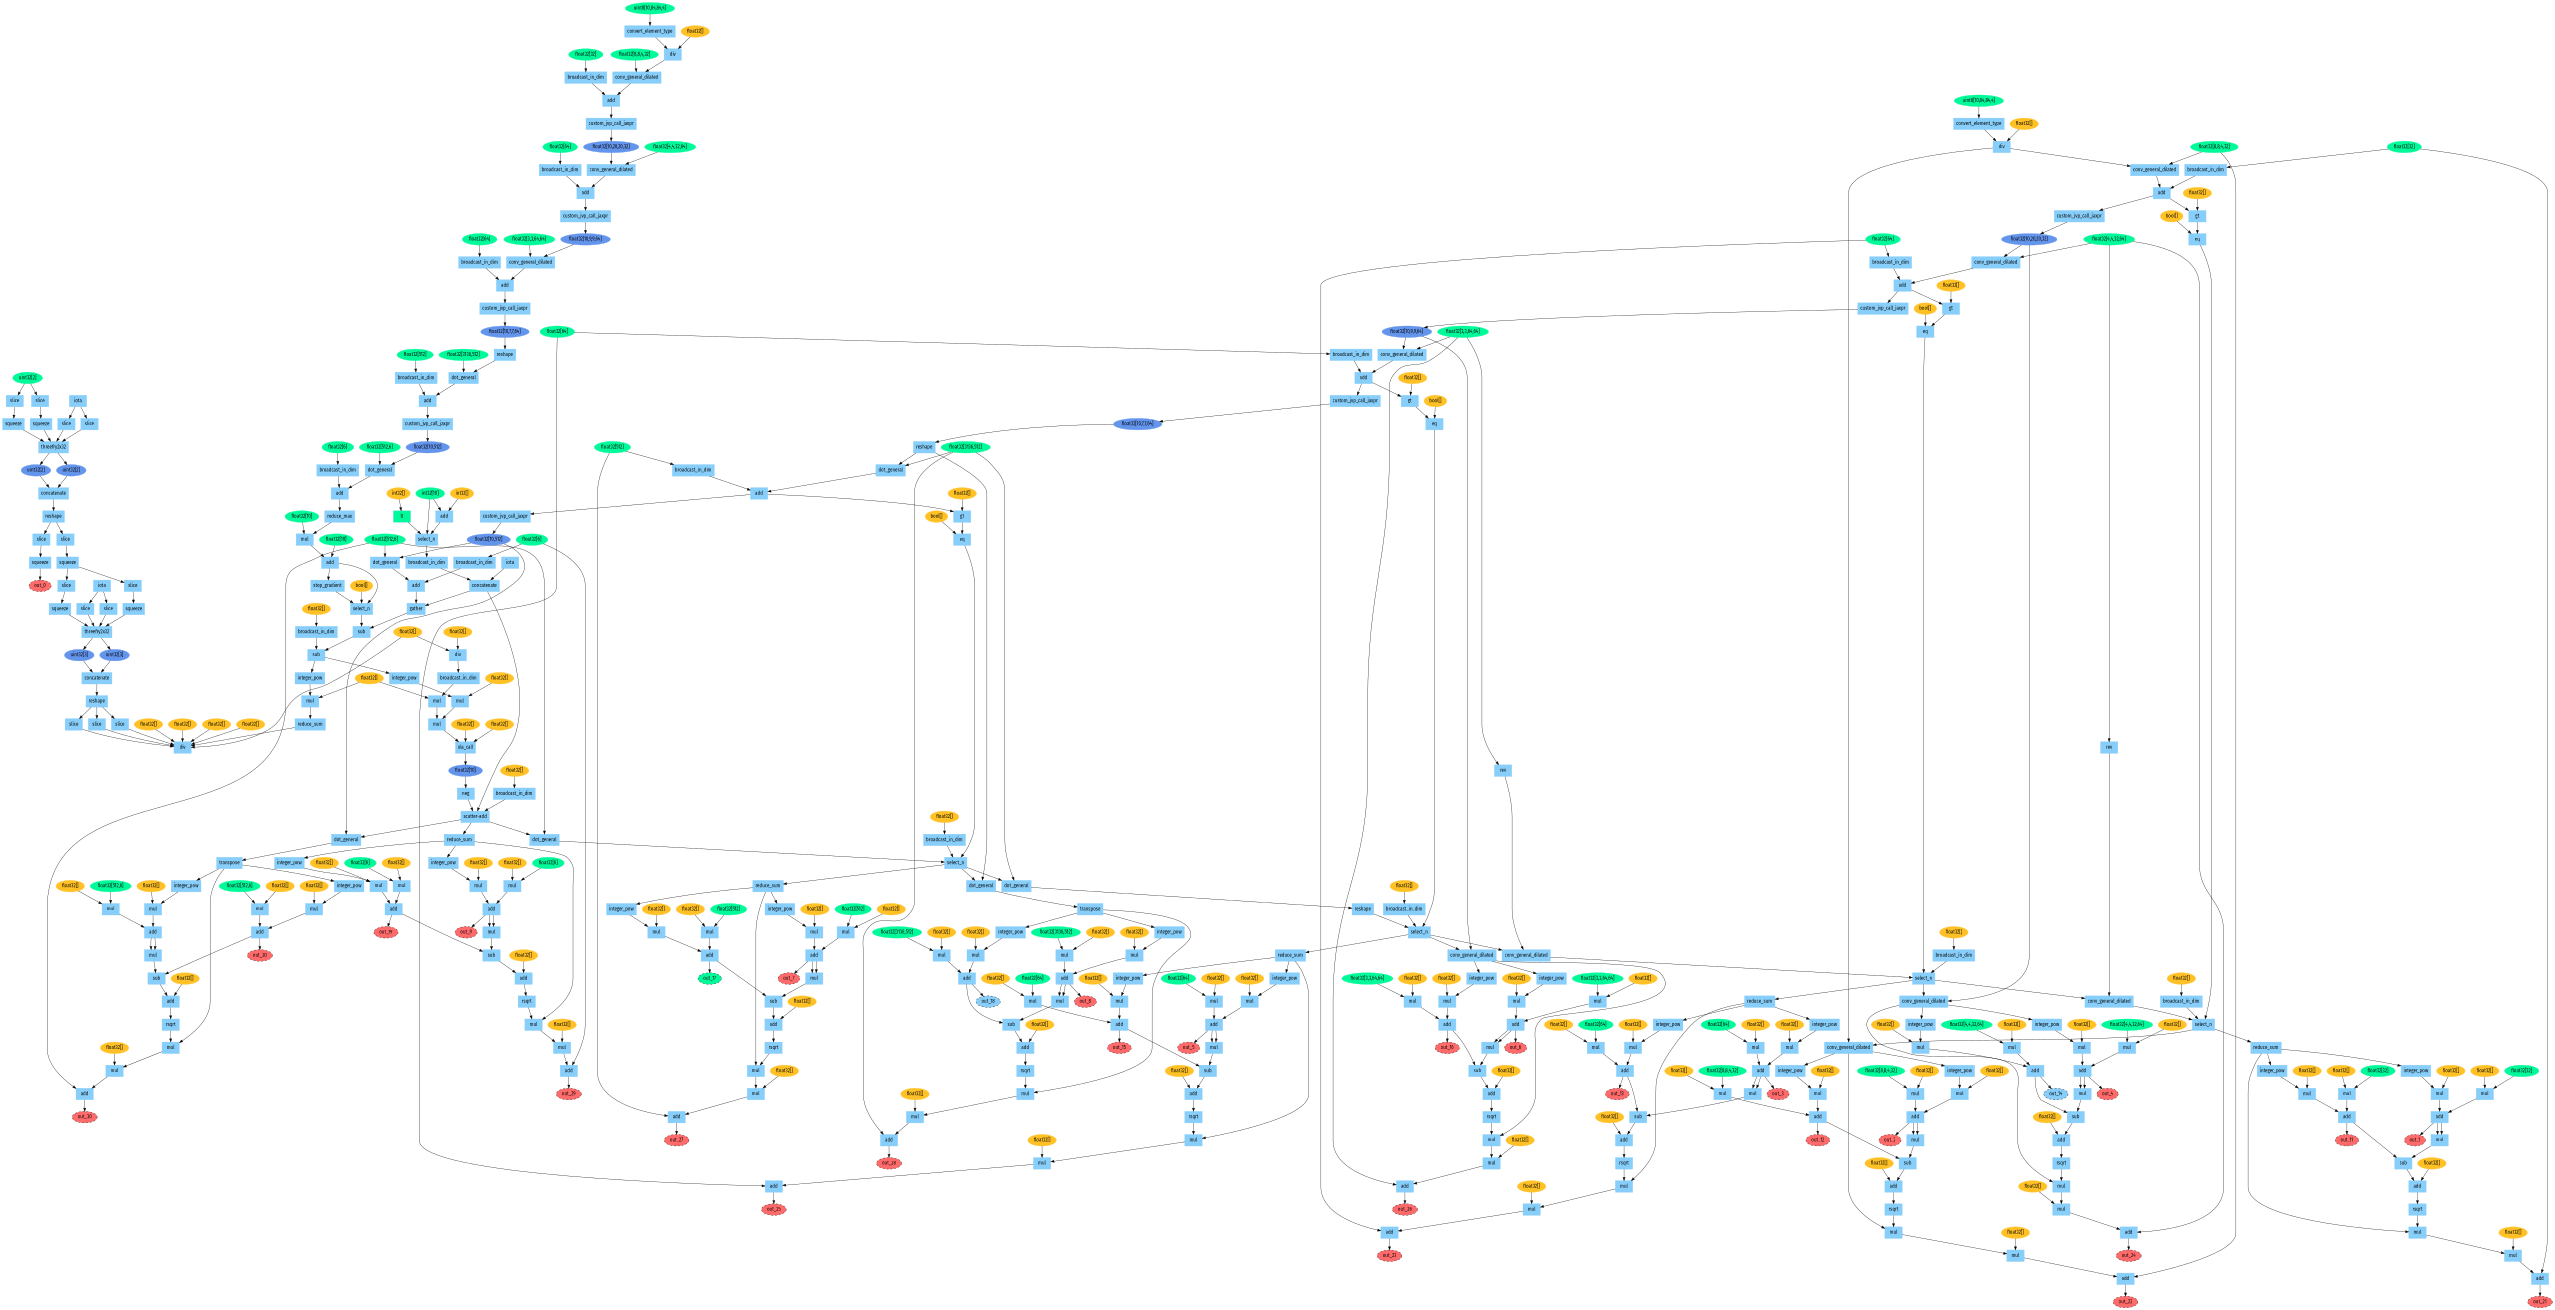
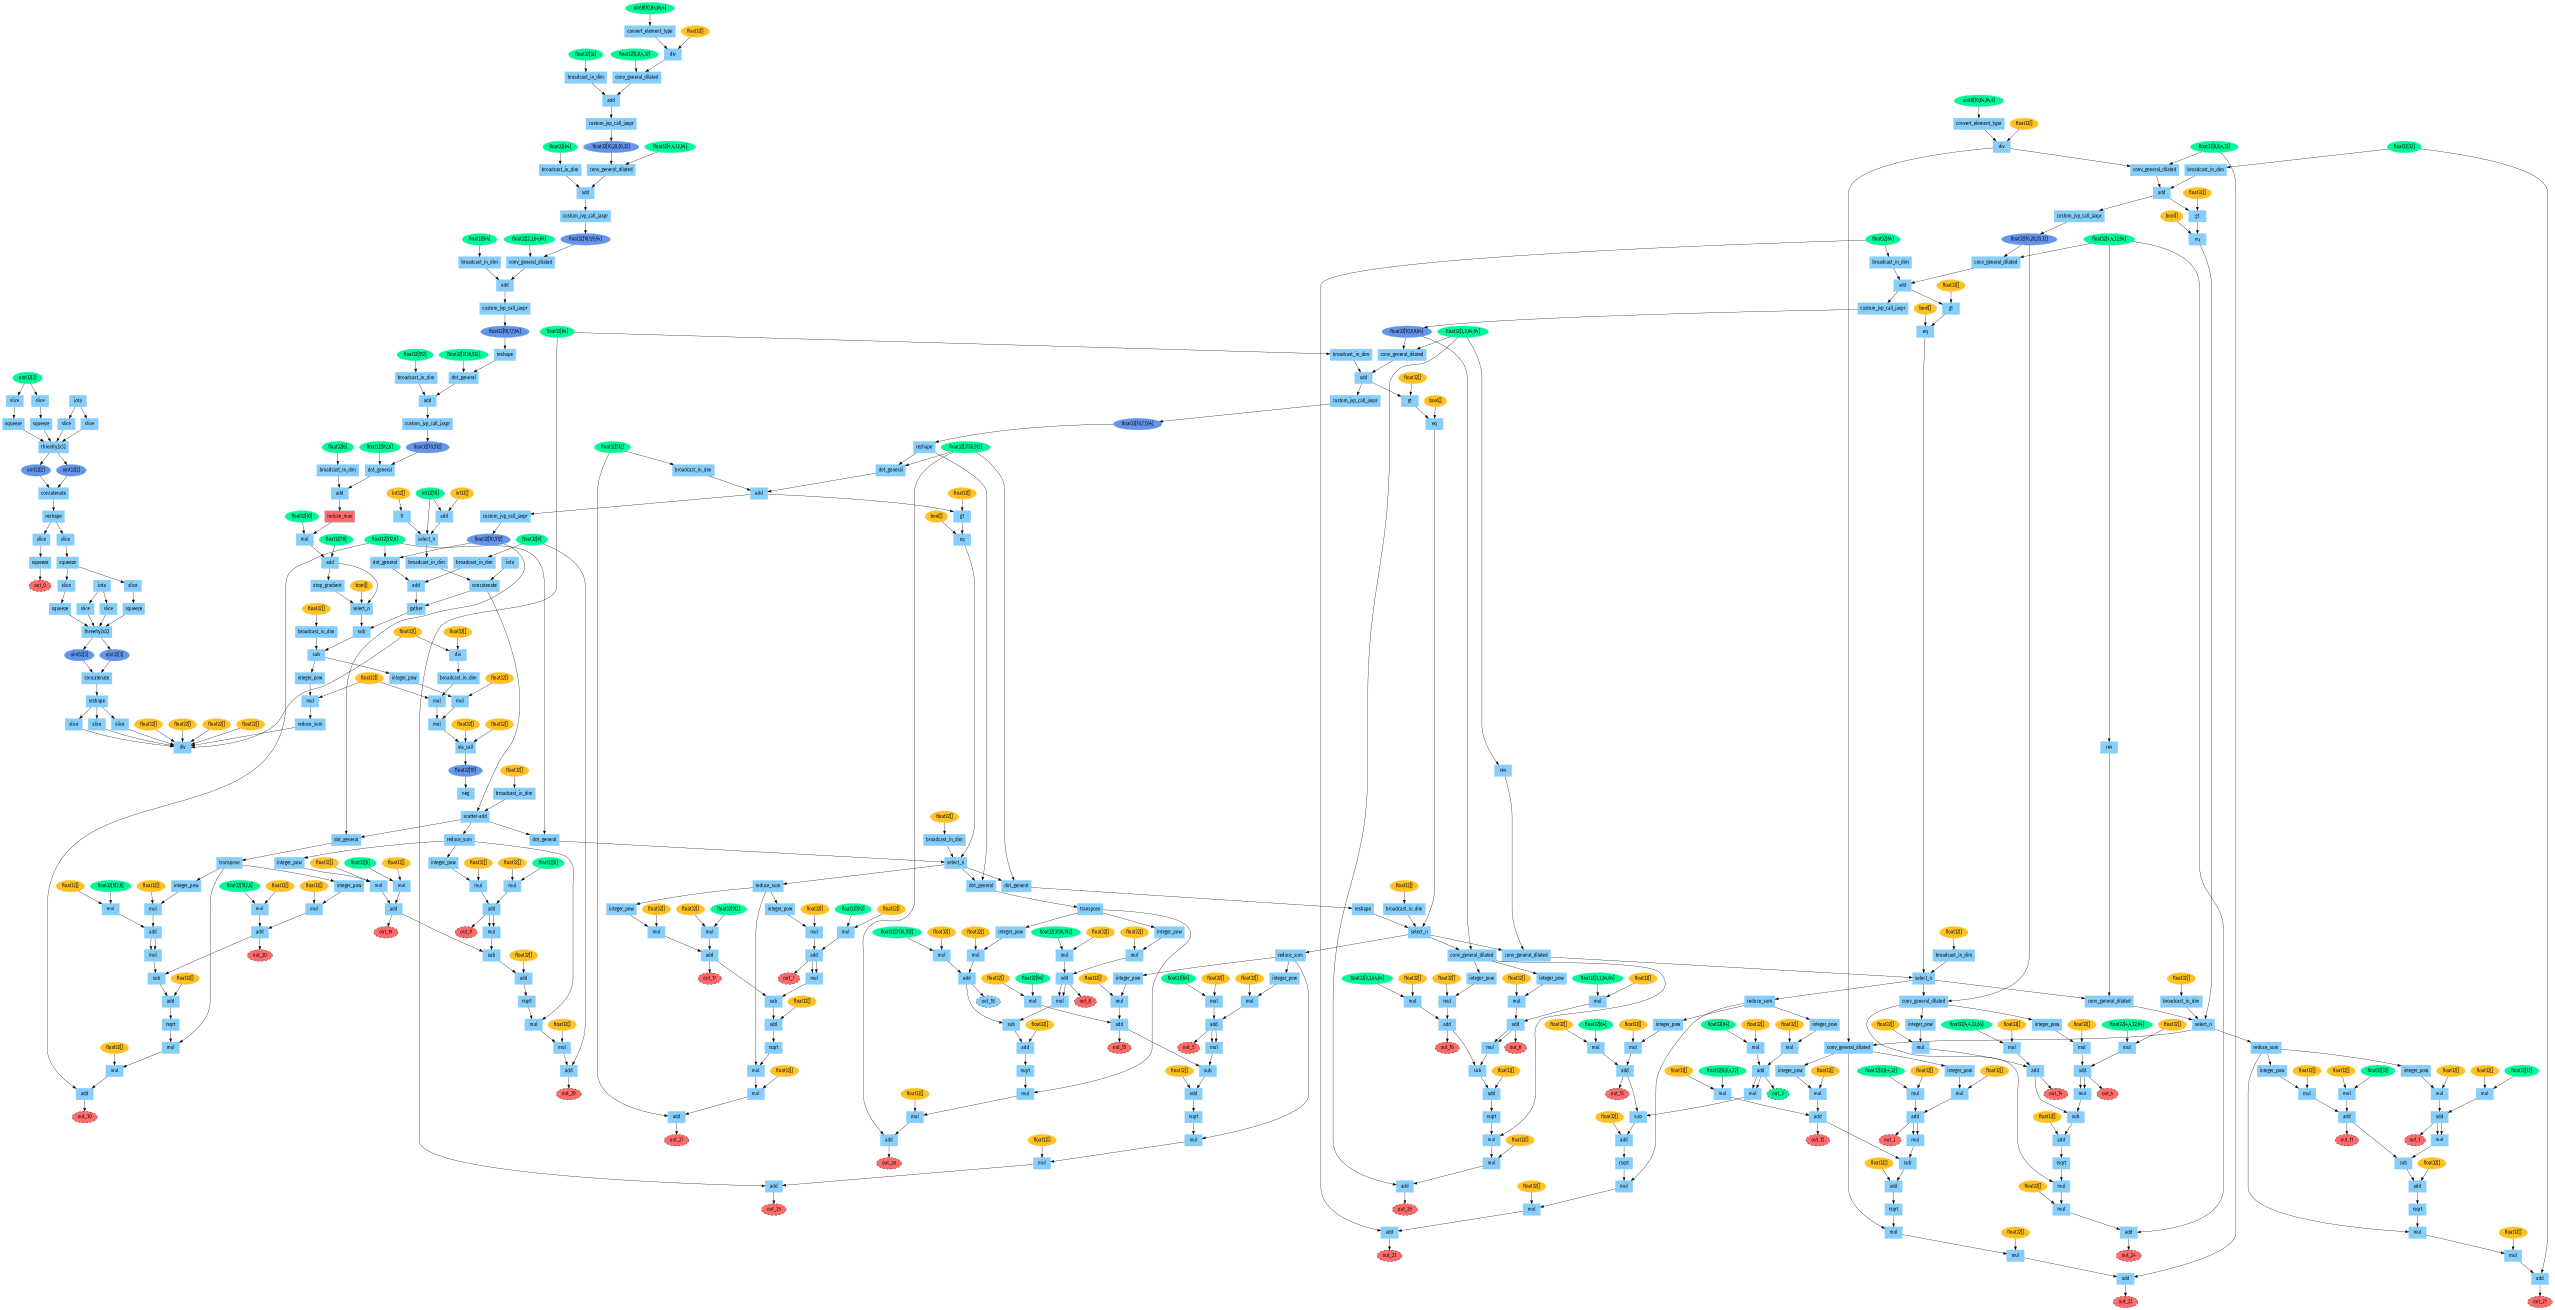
(340, 517) -> (340, 517)
(402, 517) -> (402, 517)
(470, 804) -> none
(710, 979) -> (710, 979)
(1778, 1094) -> (1778, 1094)
(2056, 1094) -> (2056, 1094)
